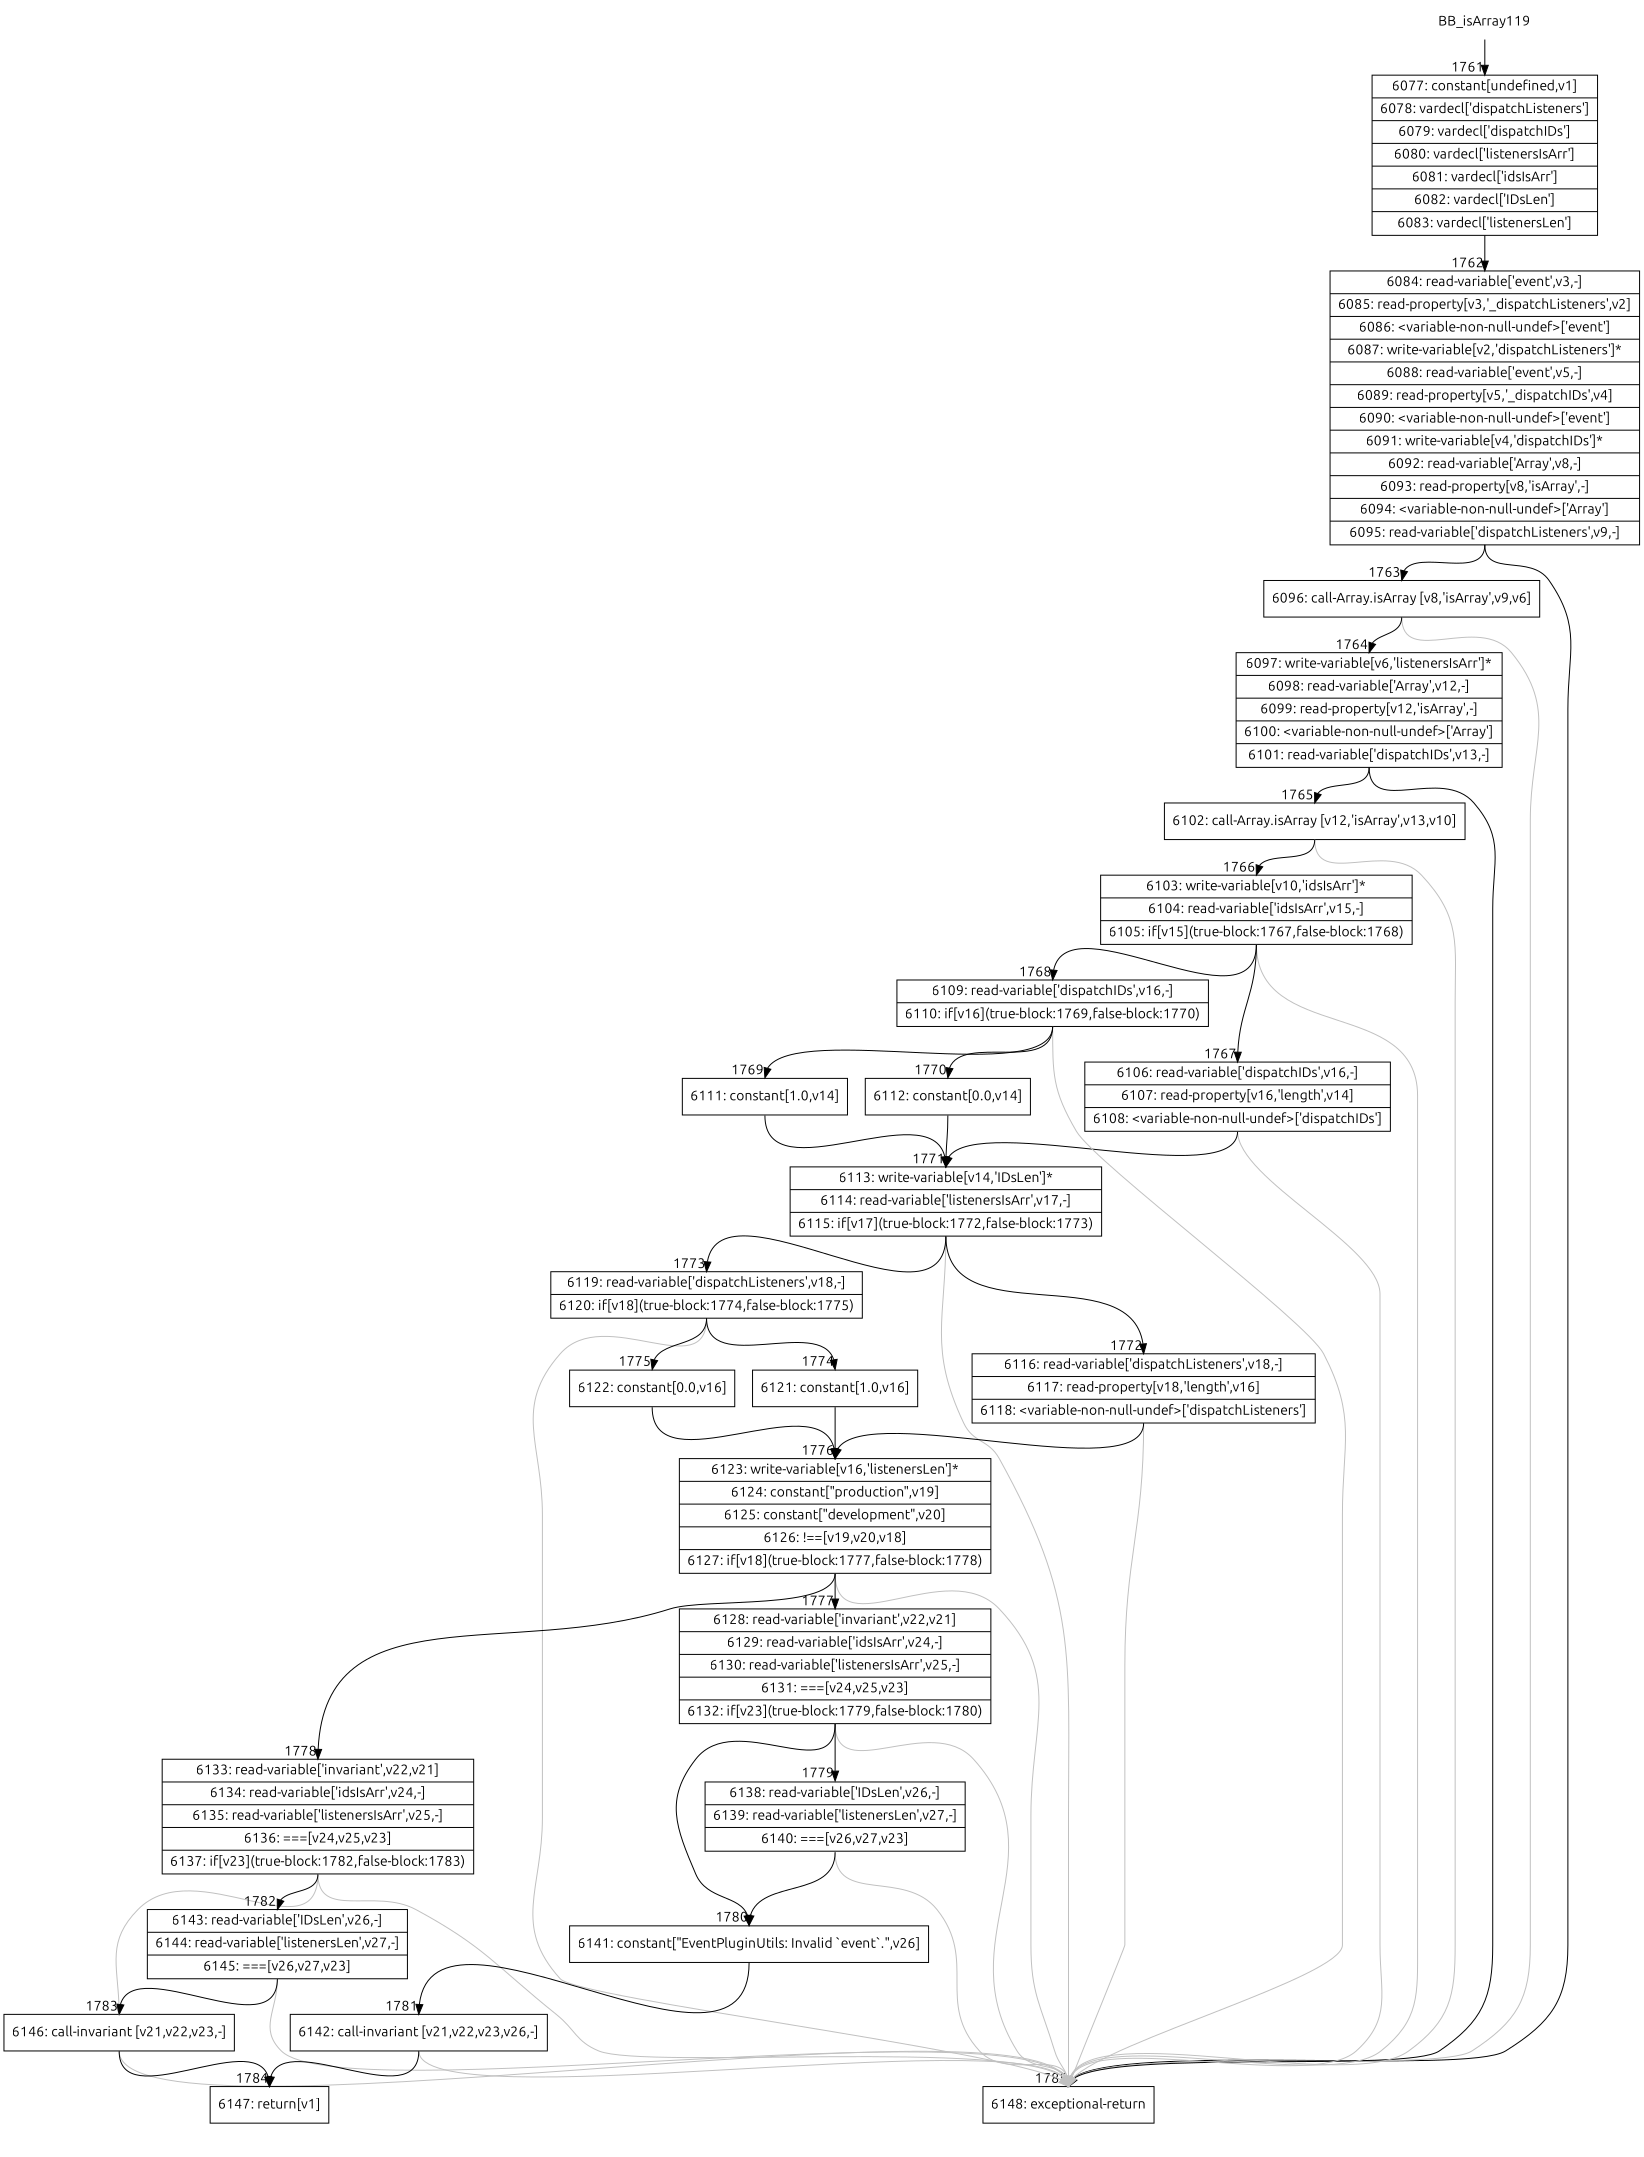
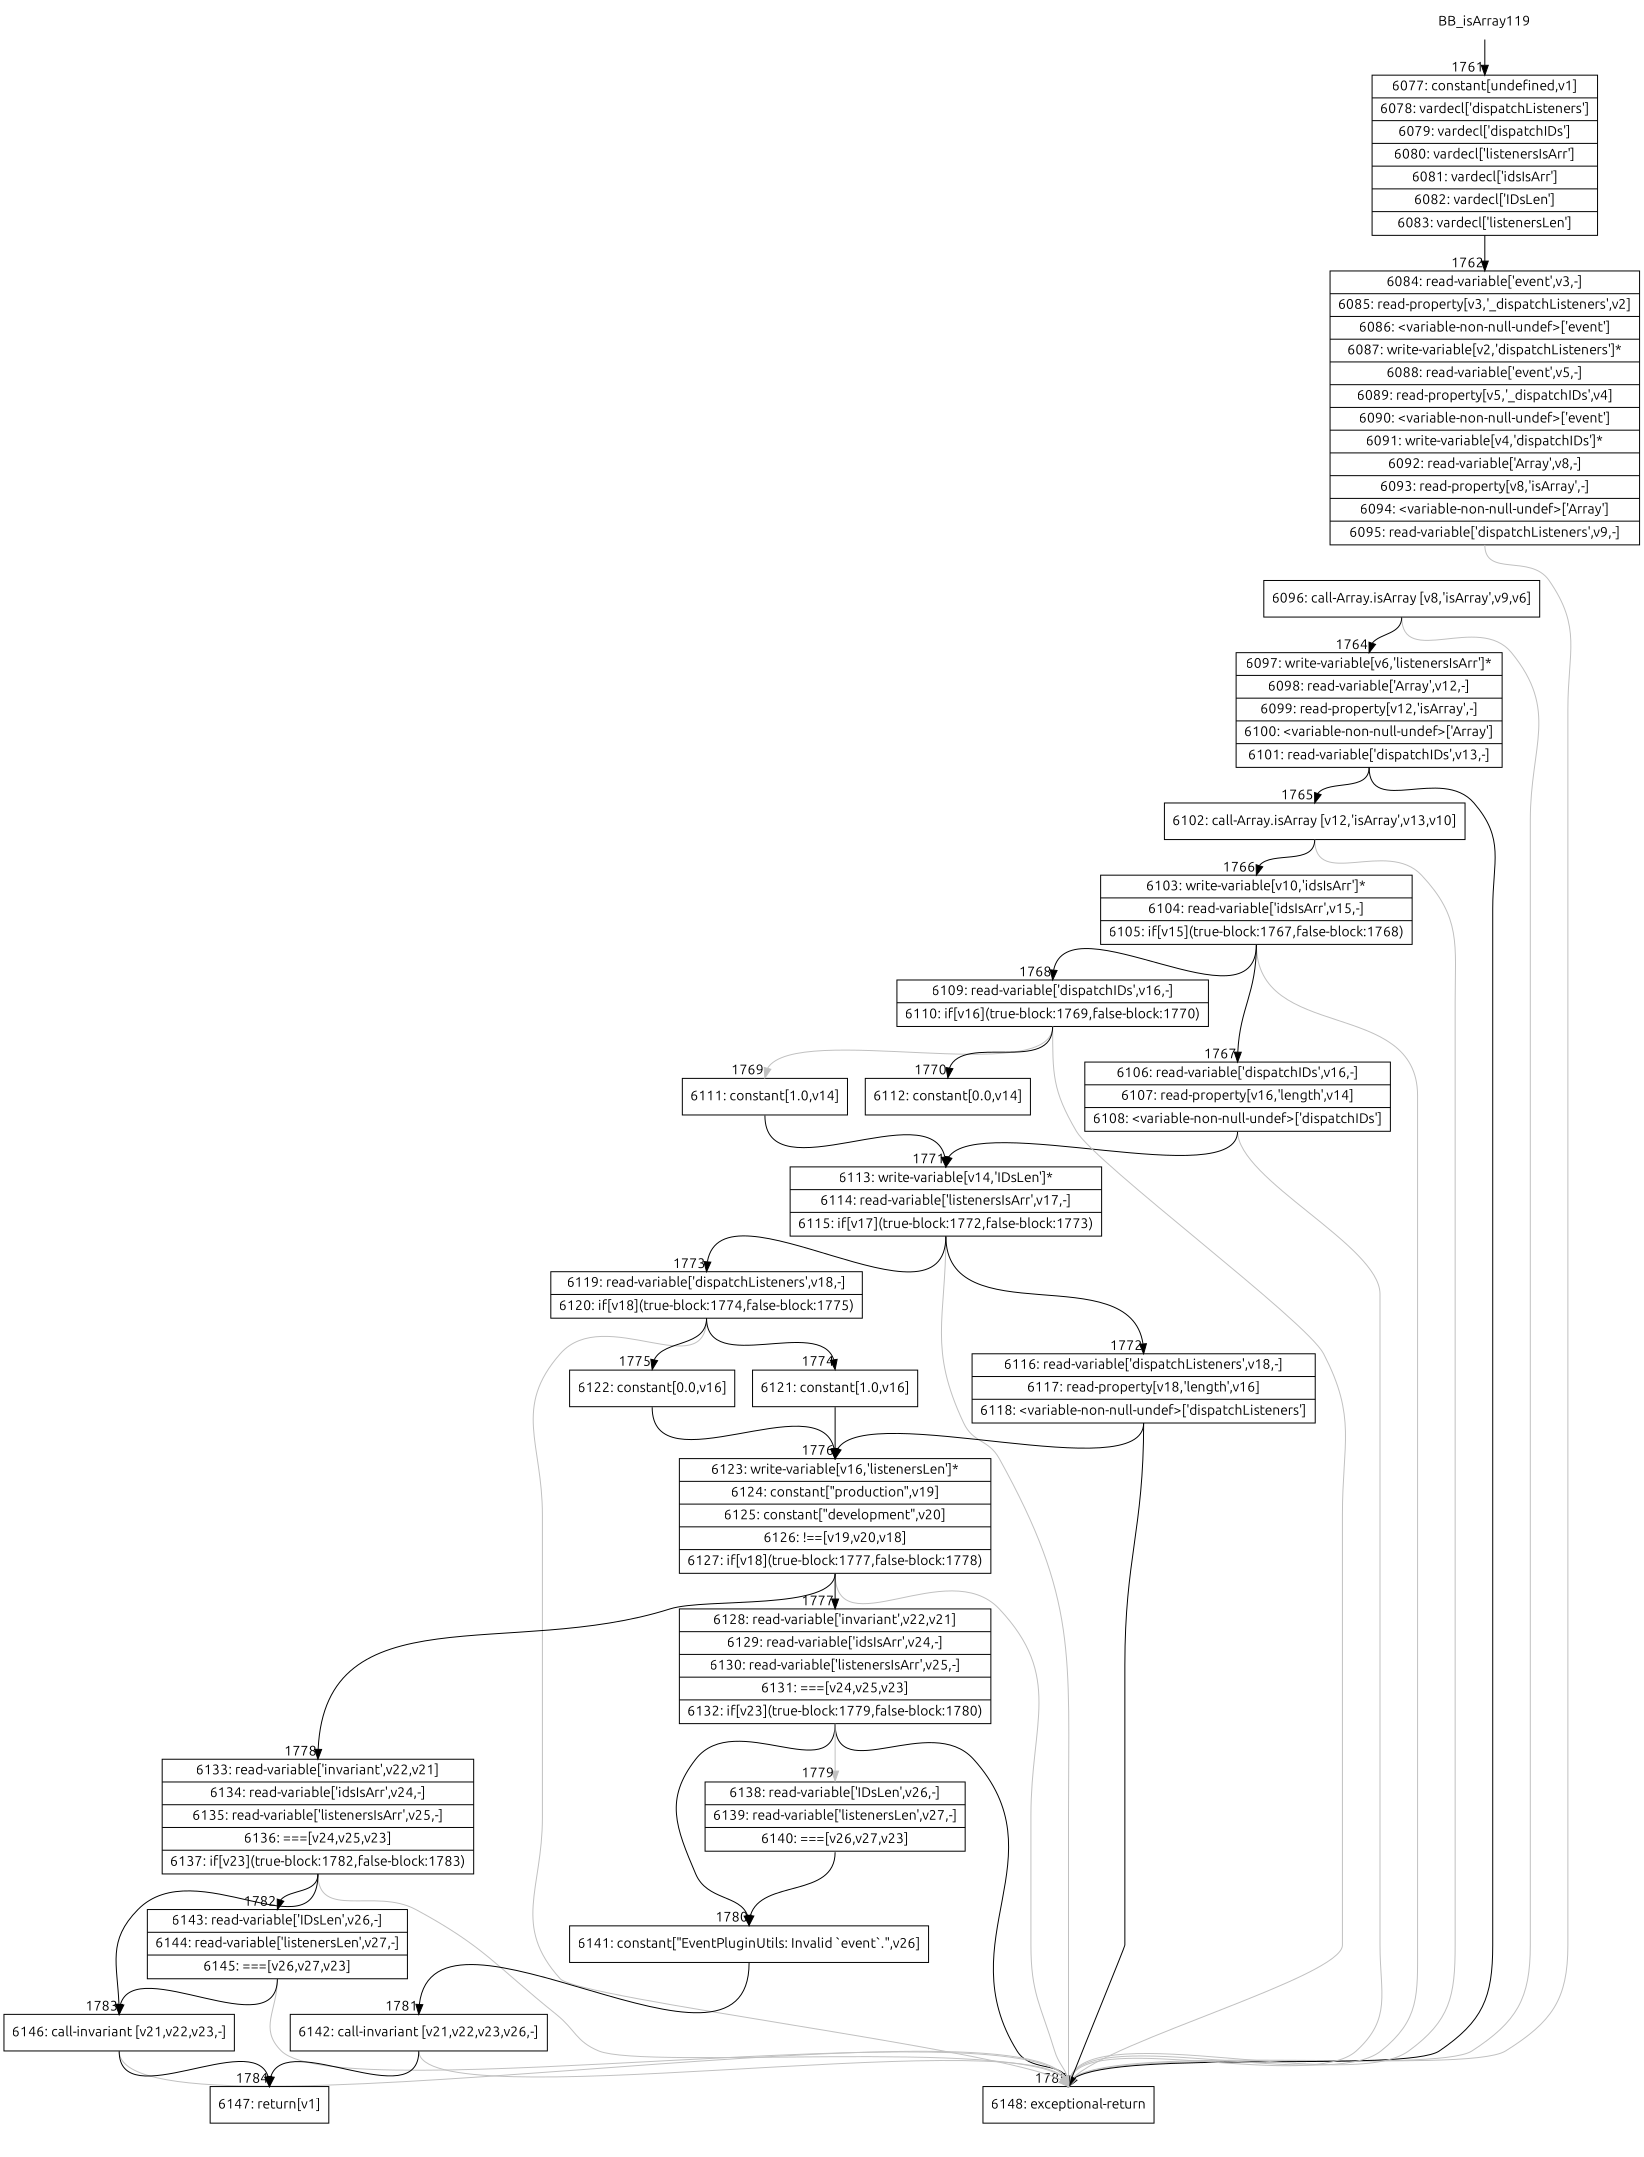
(1448, 563) -> none
(914, 1052) -> (914, 1052)
(947, 1136) -> none
(1568, 1503) -> (1568, 1503)
(835, 1747) -> (835, 1747)
(1125, 1755) -> (1125, 1755)
(1008, 1852) -> (1008, 1852)
(186, 1891) -> (186, 1891)
(957, 1965) -> none
